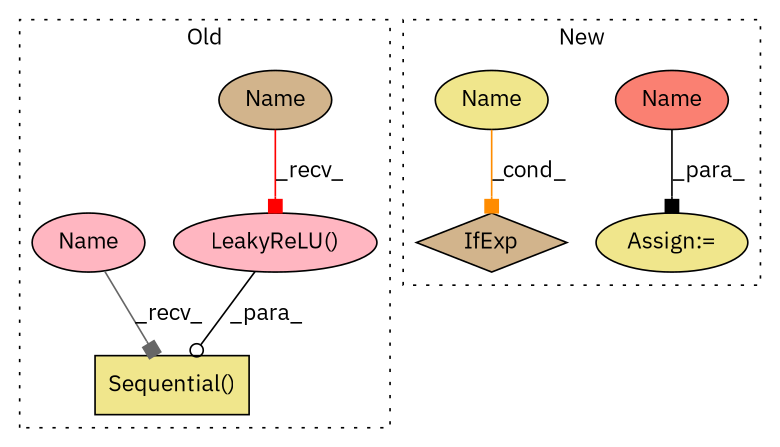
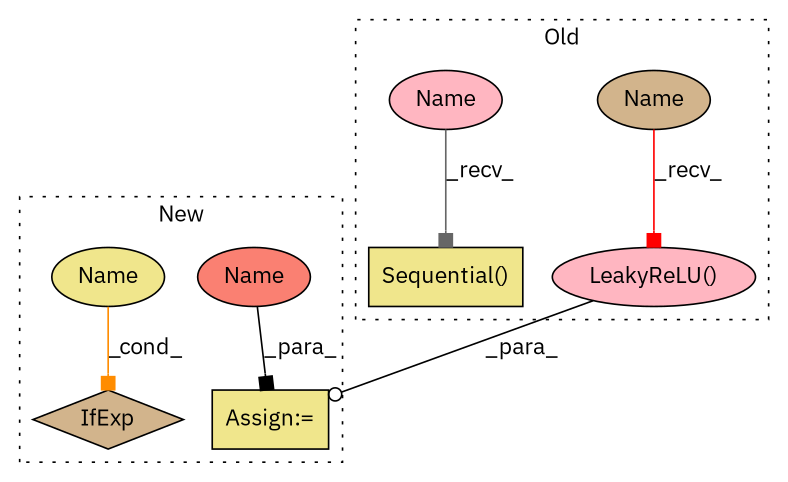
(672, 243) -> (270, 420)
(228, 308) -> (467, 346)
